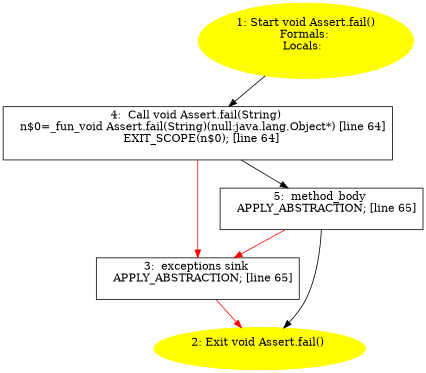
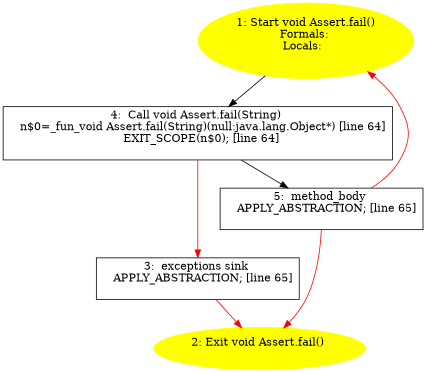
(263, 242) -> (408, 134)
(314, 279) -> (314, 279)
